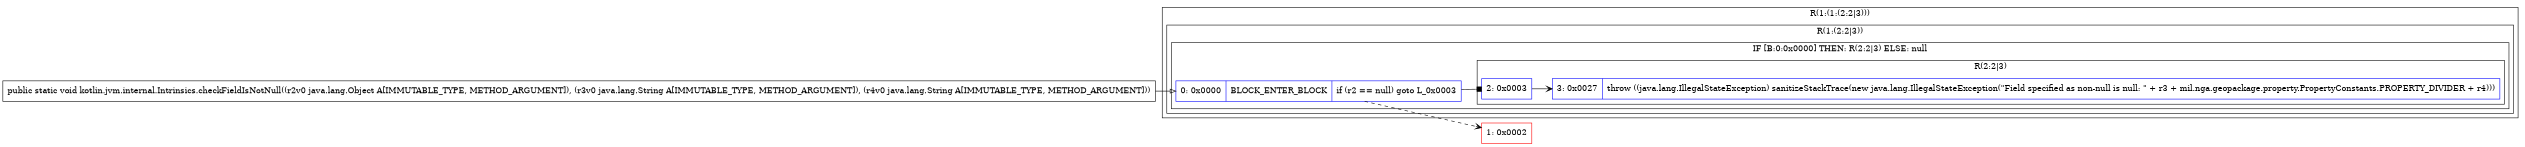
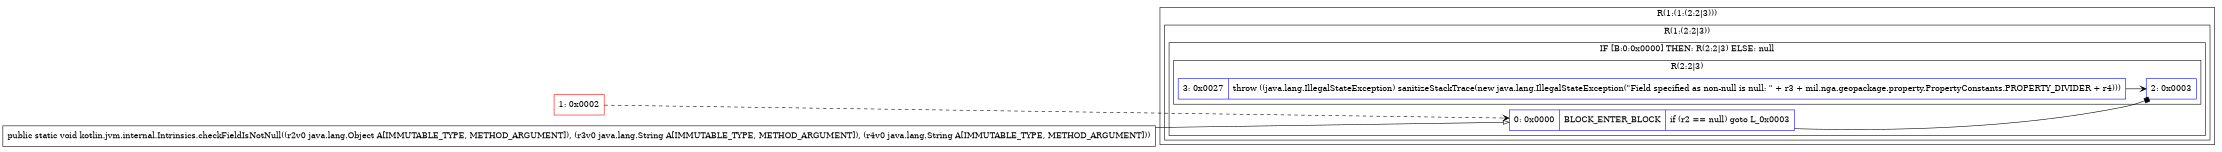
(1539, 89) -> (2133, 89)
(1420, 114) -> (1054, 112)
